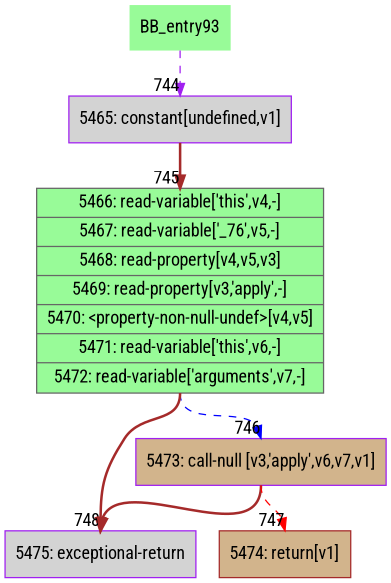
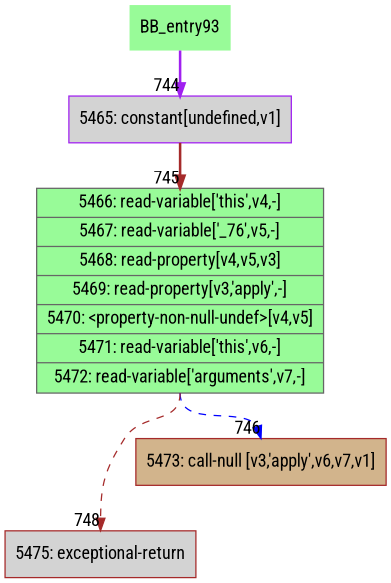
(180, 67) -> (180, 67)
(122, 442) -> (122, 442)
(261, 462) -> (261, 462)
(187, 509) -> none
(100, 554) -> (100, 554)
(285, 554) -> none
